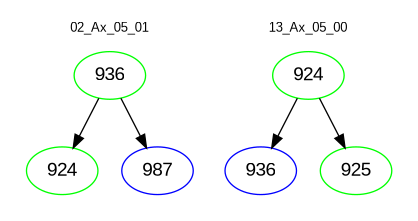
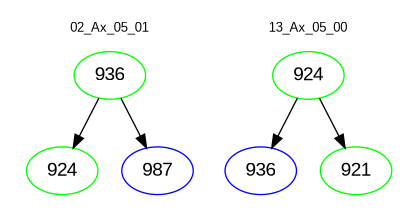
(356, 171) -> (356, 171)
